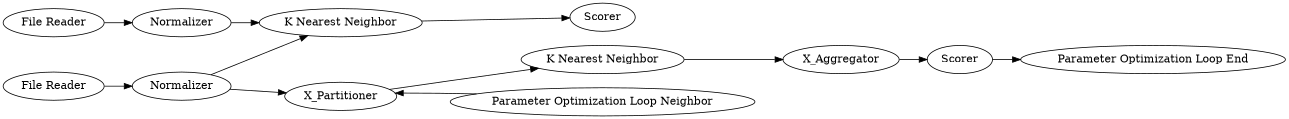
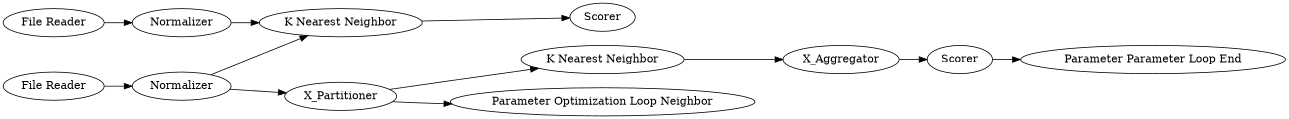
(1153, 60) -> (1153, 60)
(440, 93) -> (418, 103)
